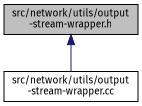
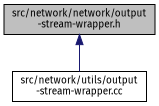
(71, 20) -> (80, 20)
